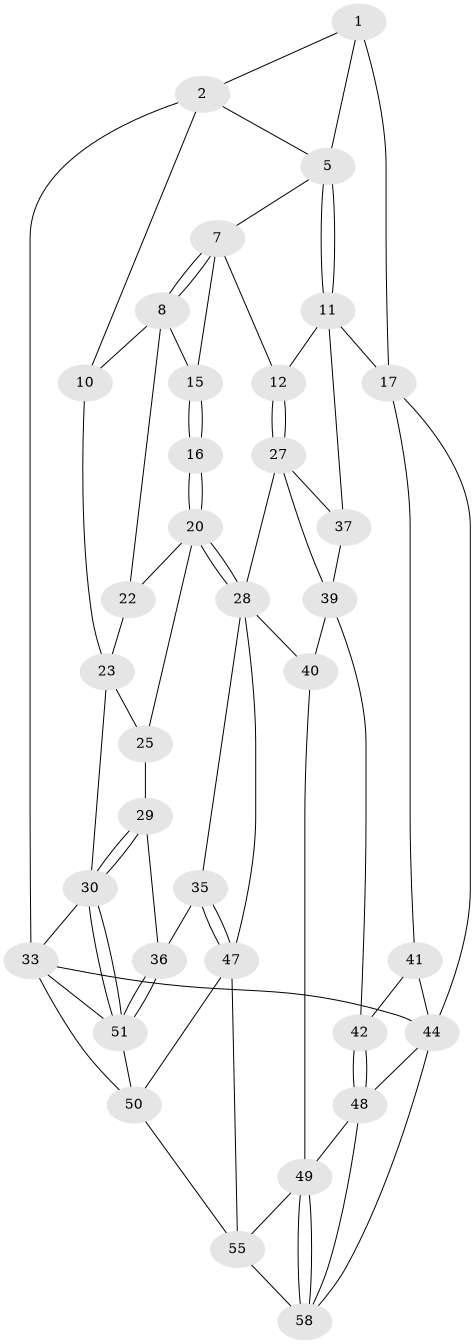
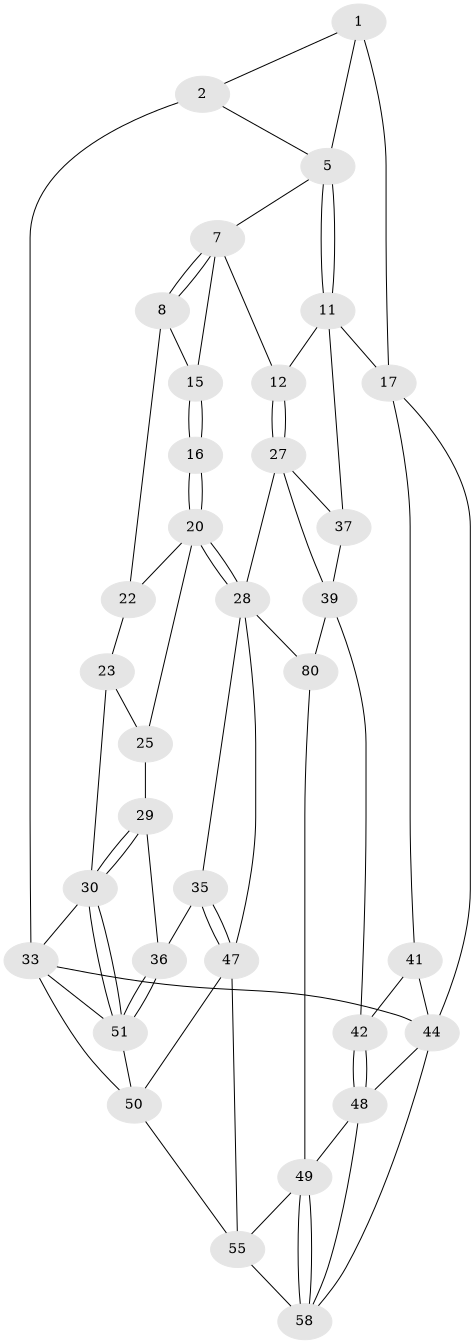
(85, 383) -> none
(311, 672) -> (311, 672)
